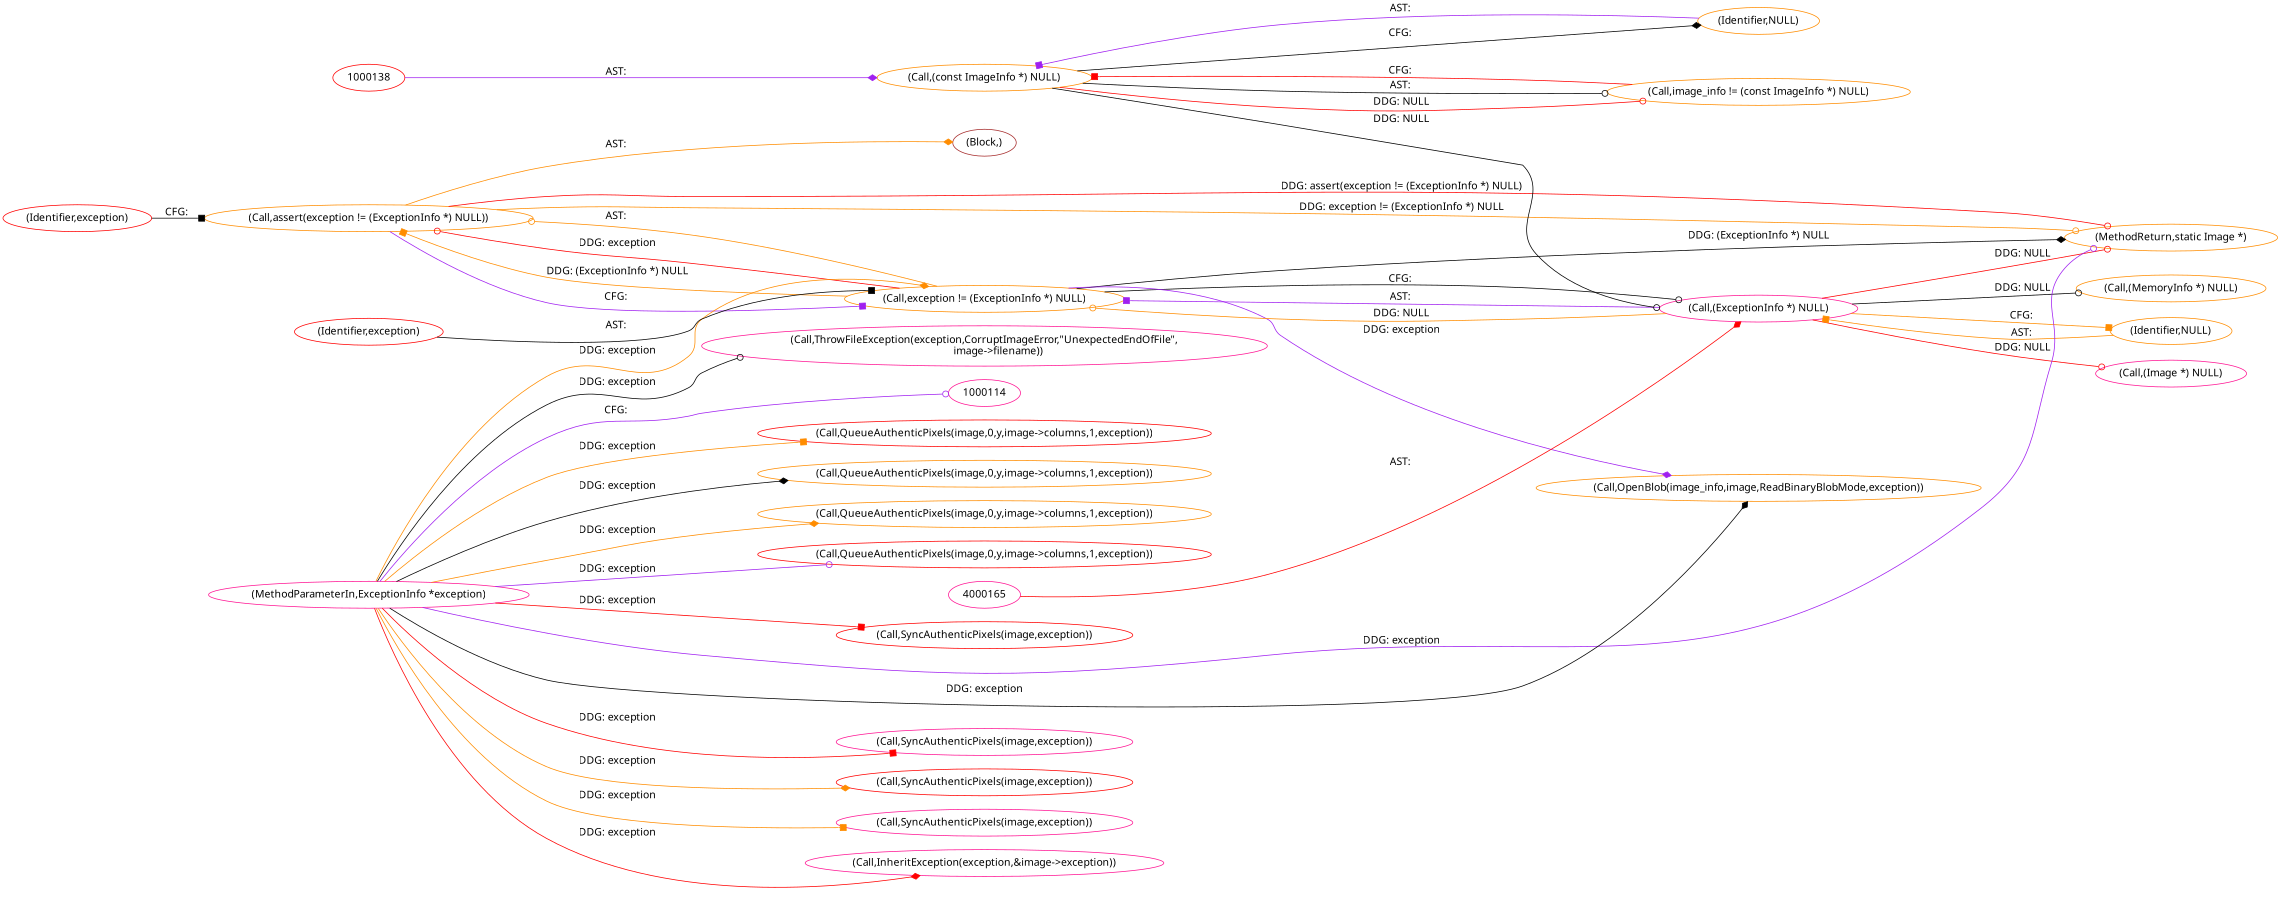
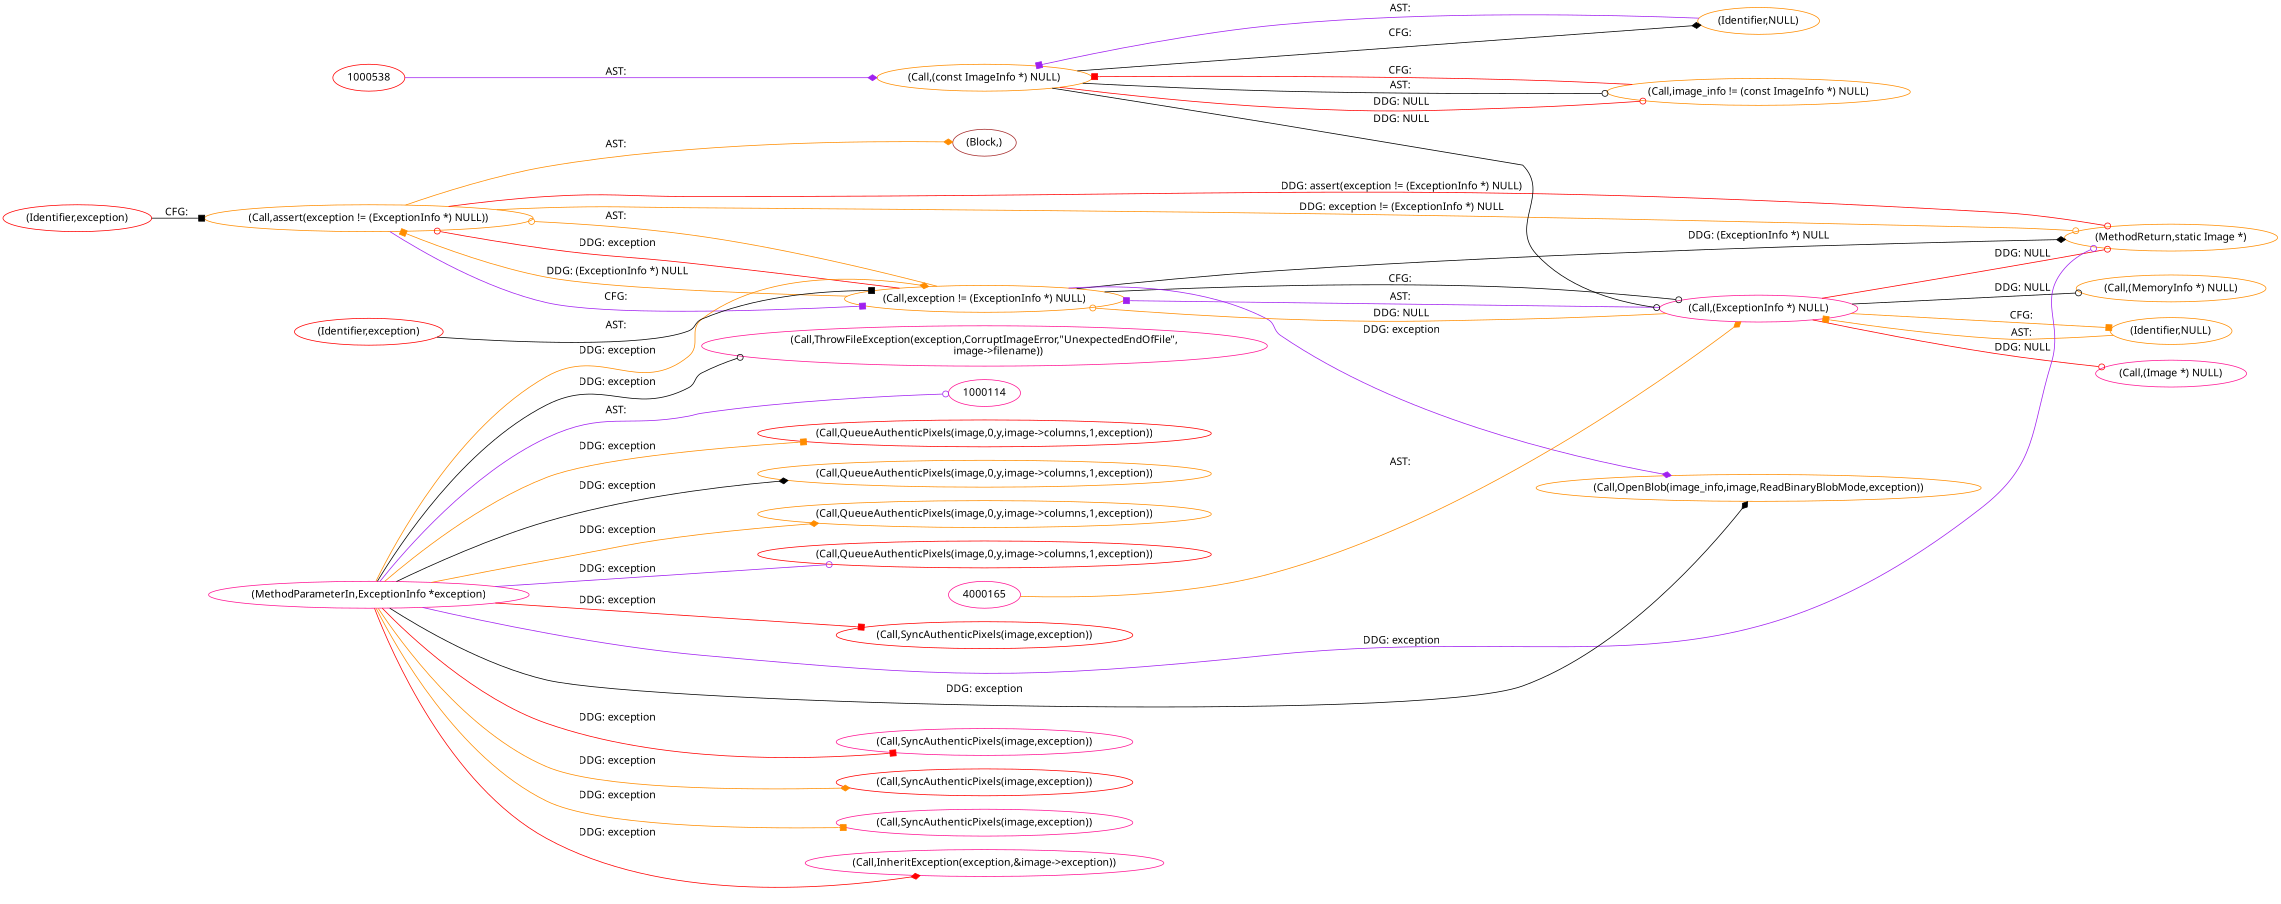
(369, 78) -> (369, 78)
(617, 411) -> (617, 411)
(1400, 527) -> (1400, 527)
